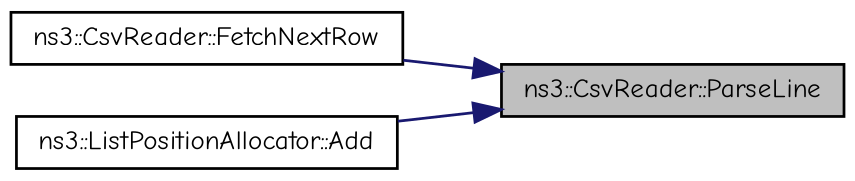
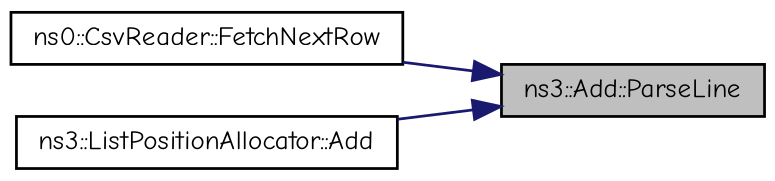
(207, 38) -> (207, 38)
(673, 90) -> (633, 90)
